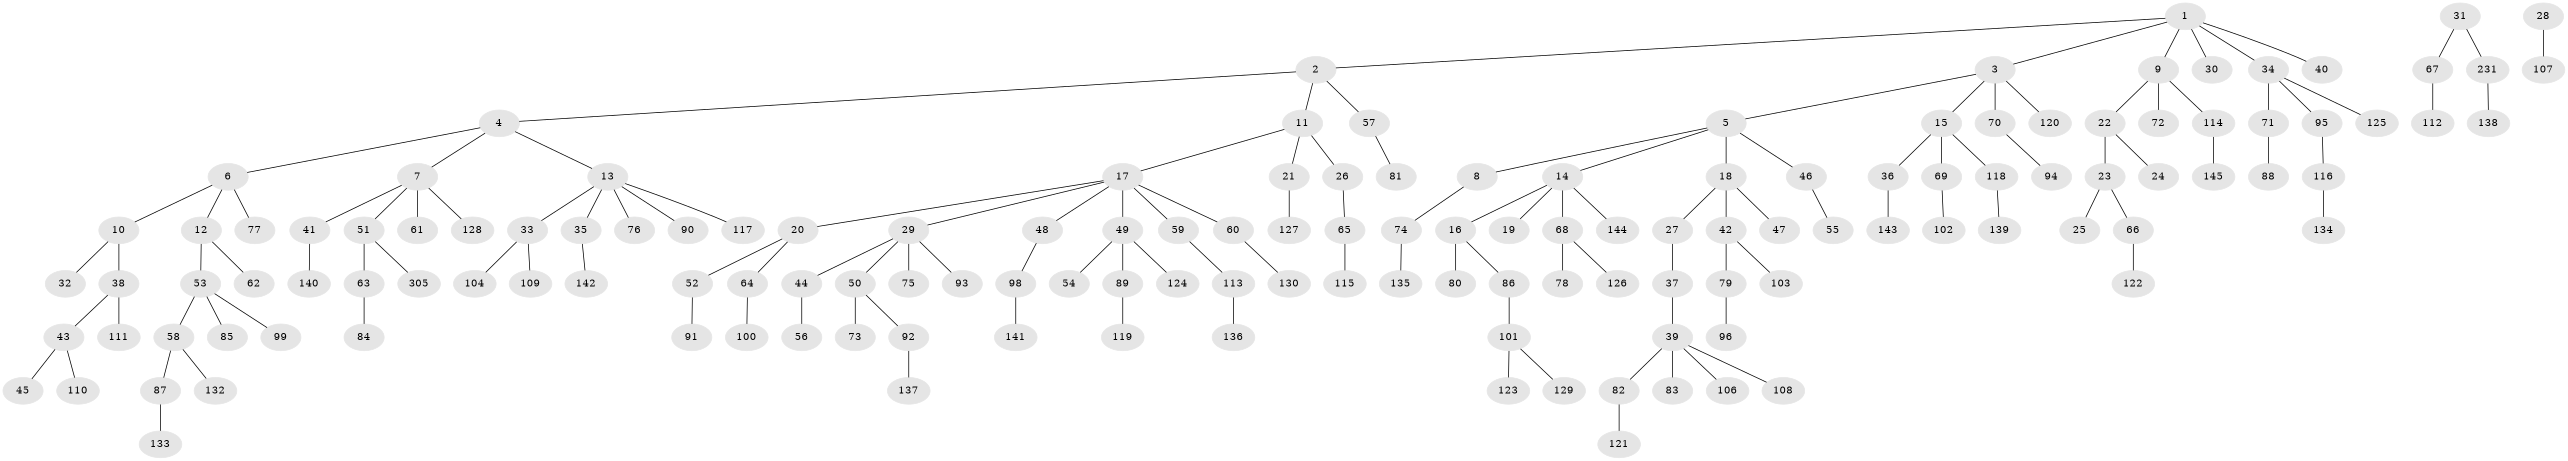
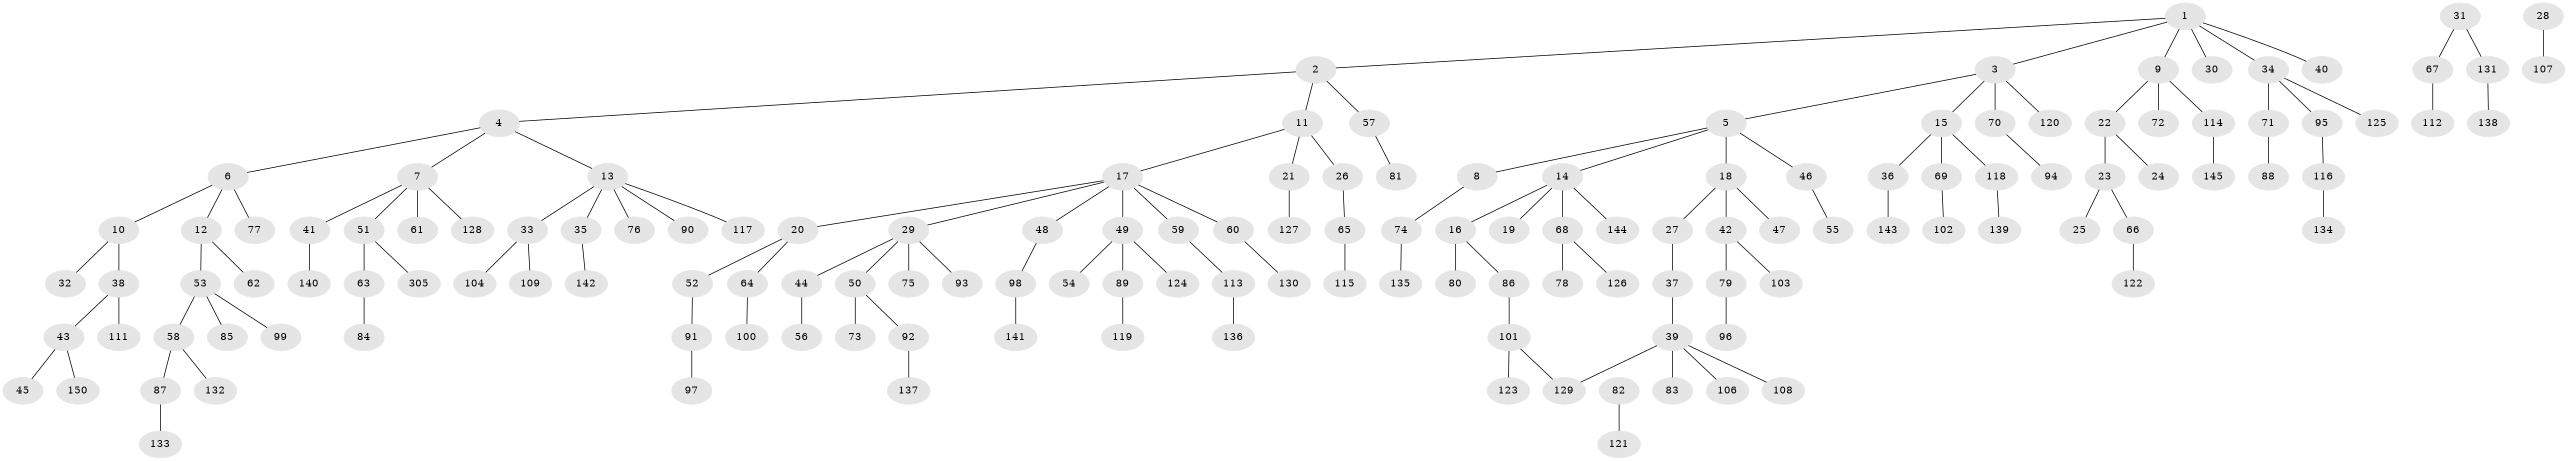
(2488, 70) -> (2488, 70)
(1646, 364) -> (1619, 364)
(78, 391) -> (78, 391)
none -> (692, 391)
